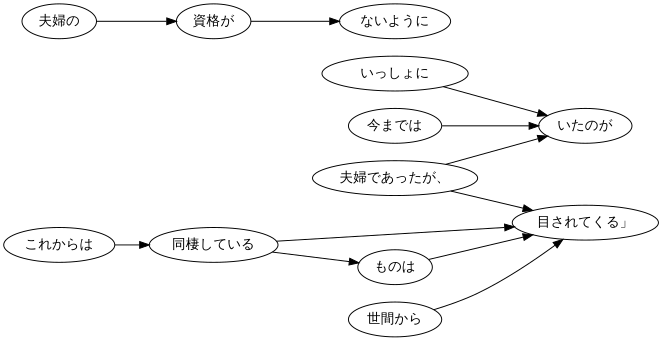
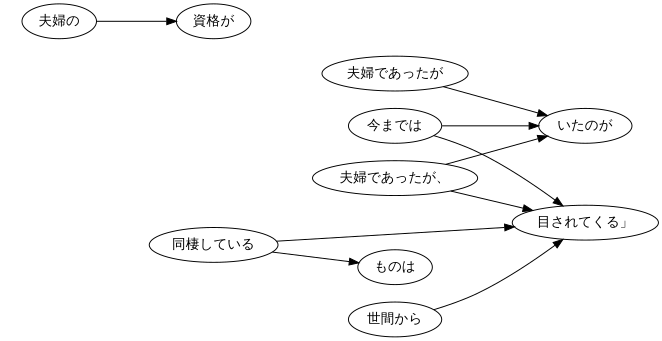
(395, 21) -> none
(395, 74) -> (395, 74)
(59, 245) -> none
(476, 248) -> (497, 162)
